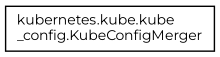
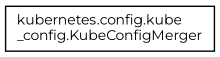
(110, 29) -> (110, 29)
